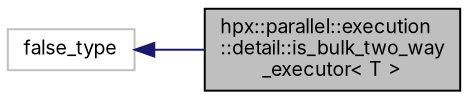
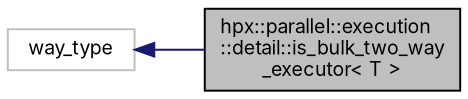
(71, 50) -> (71, 50)
